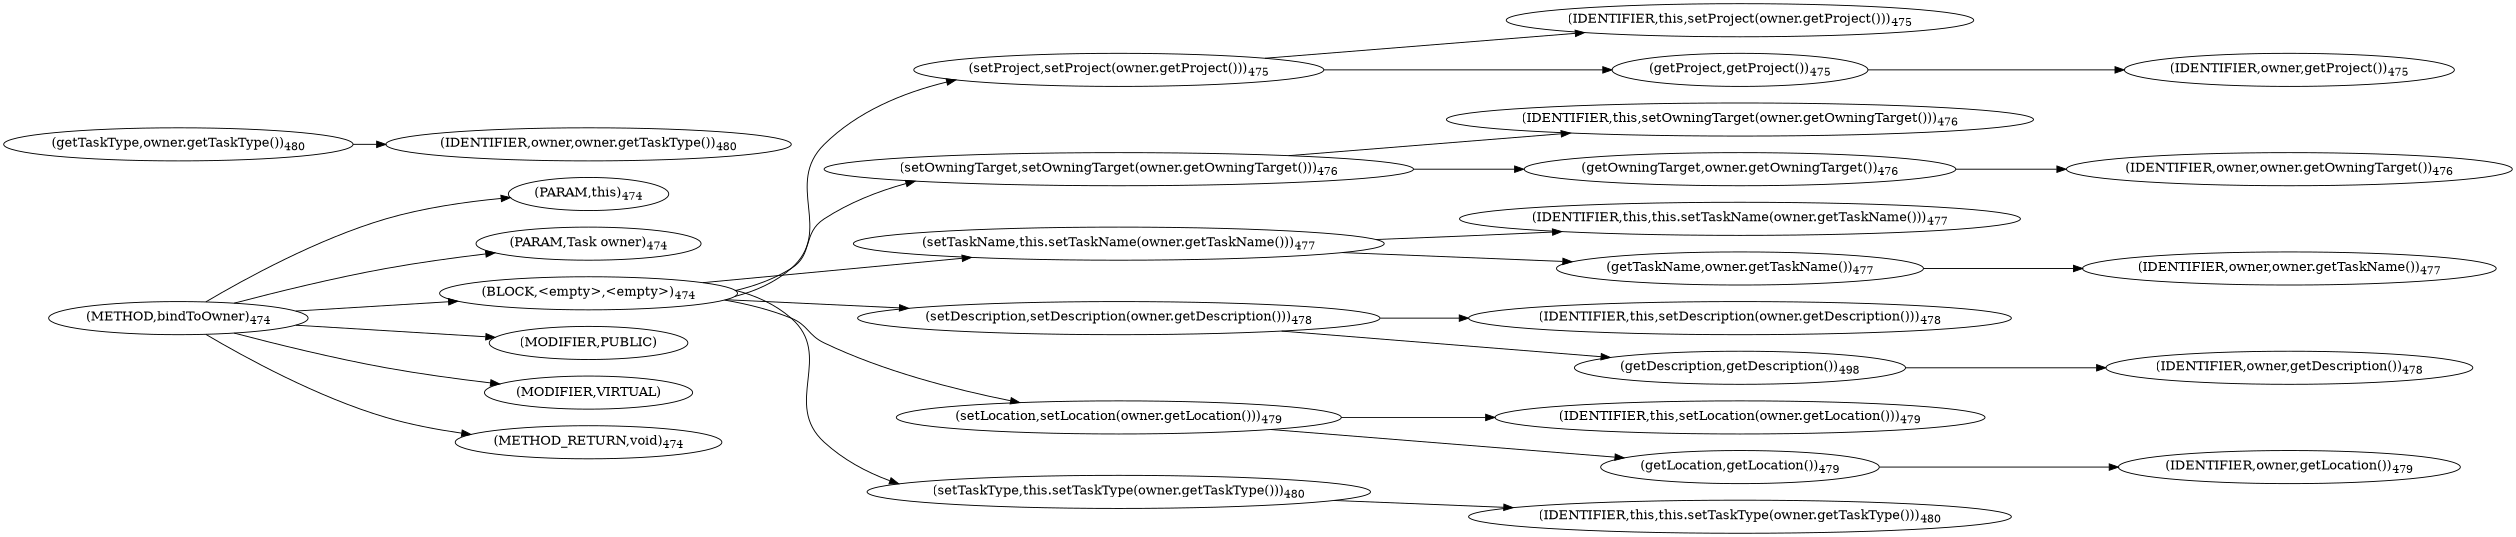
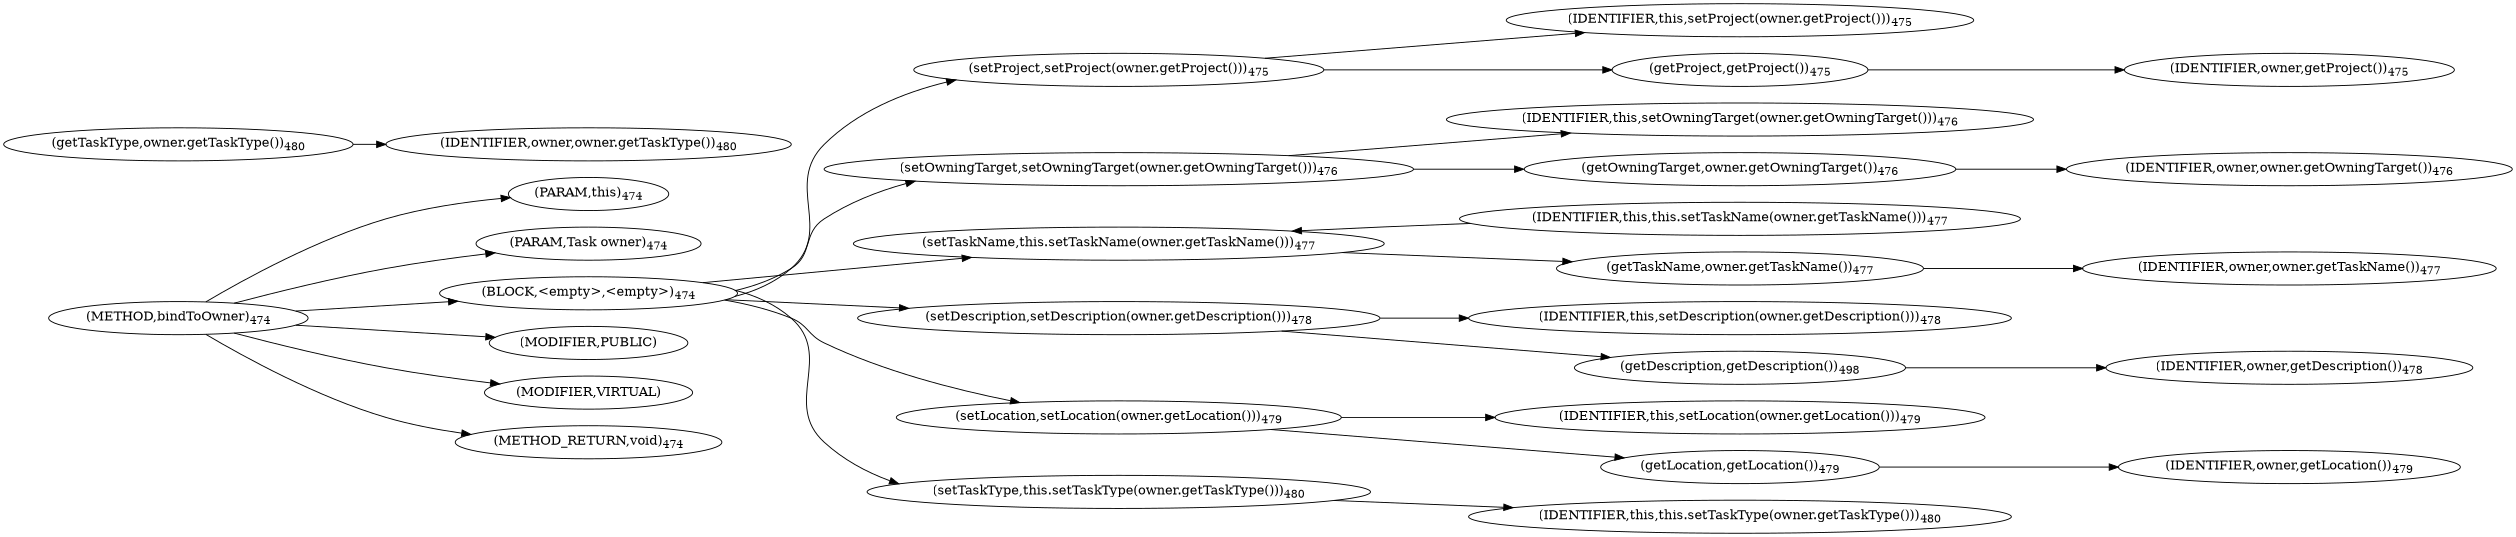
(1464, 236) -> (1386, 227)
